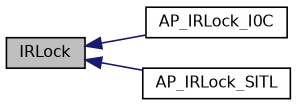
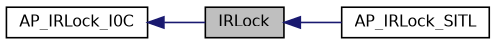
(123, 39) -> (185, 22)
